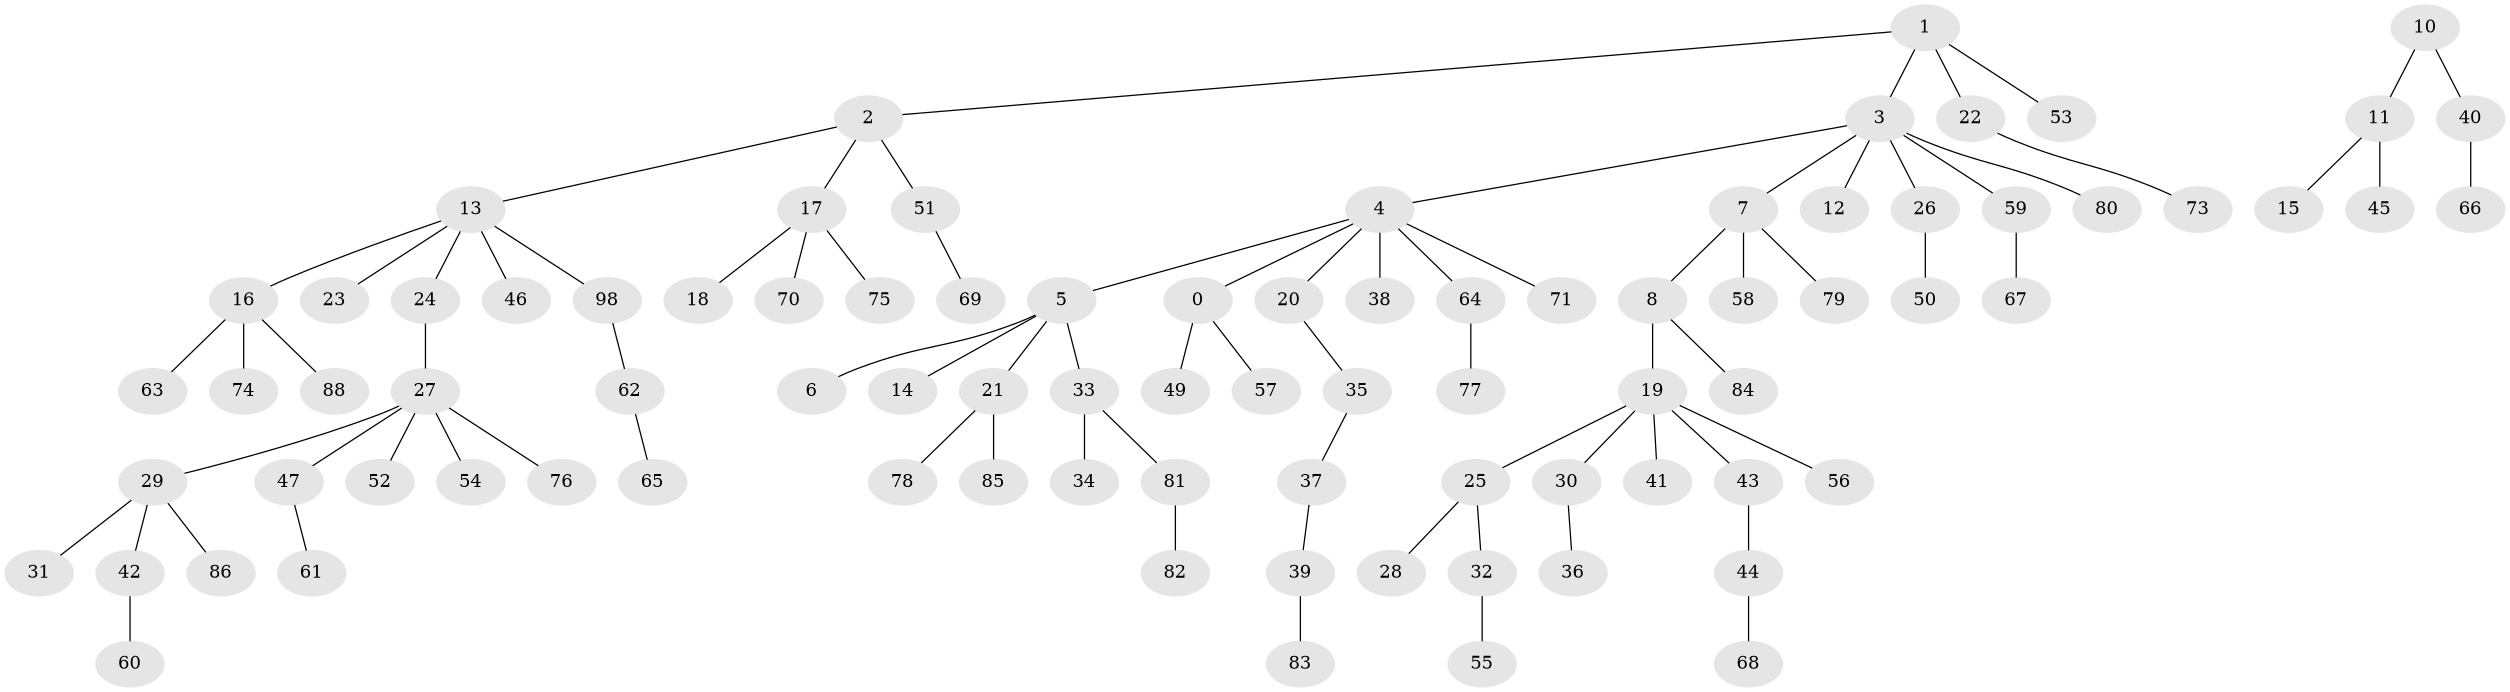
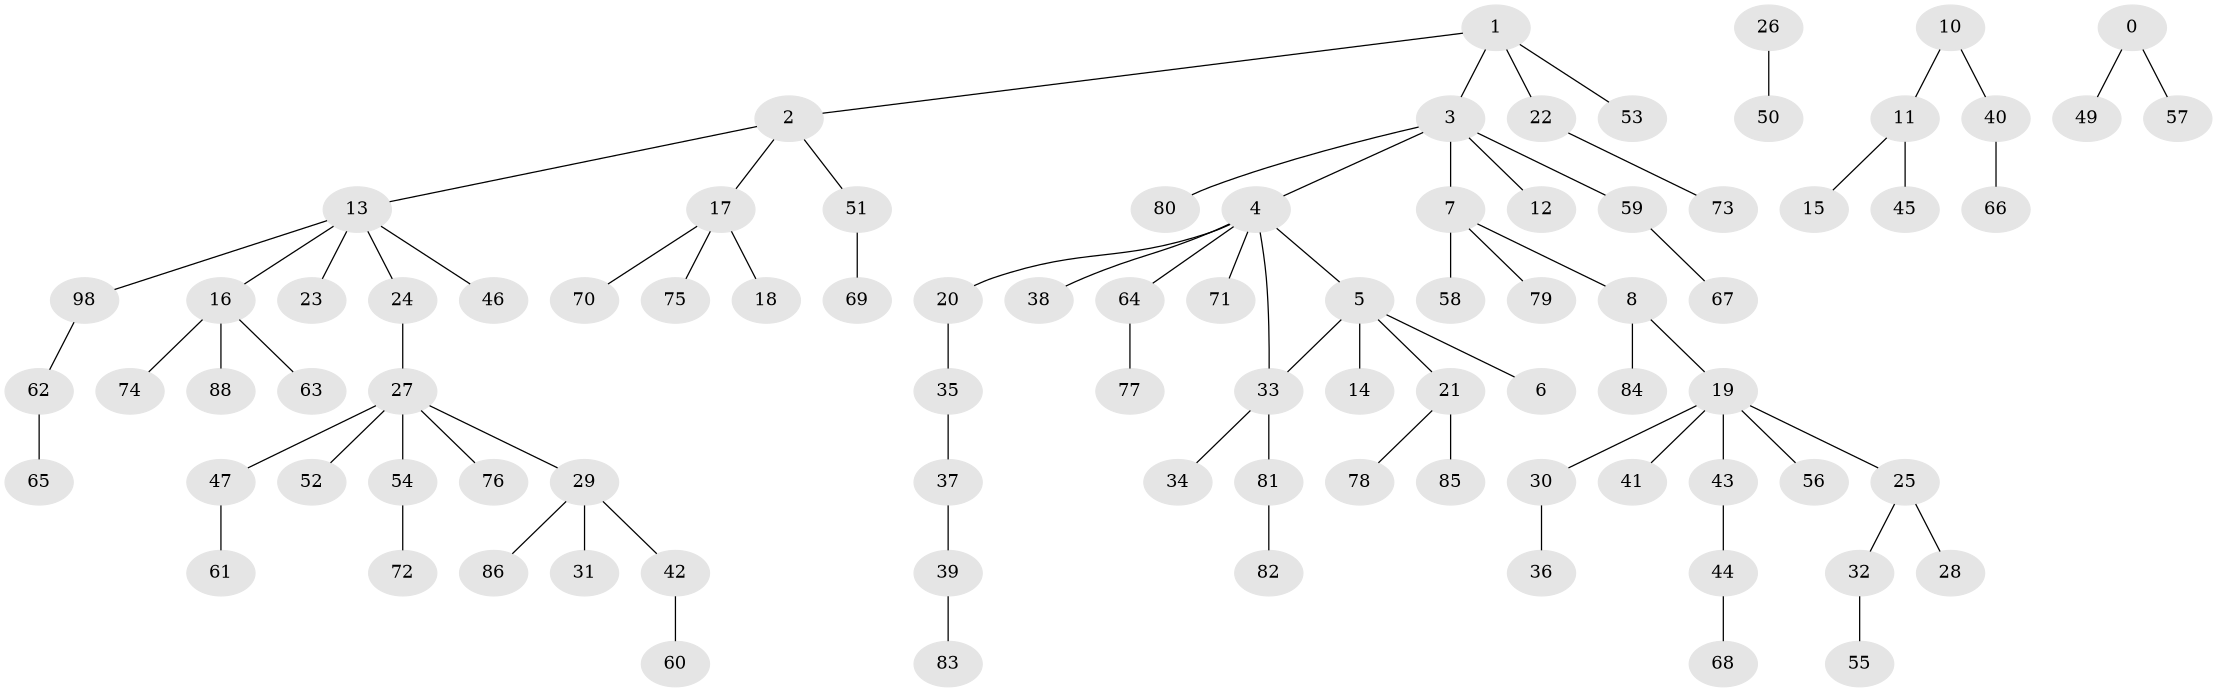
(1903, 164) -> none
(1289, 255) -> (1268, 300)
none -> (403, 573)
